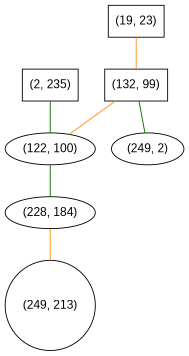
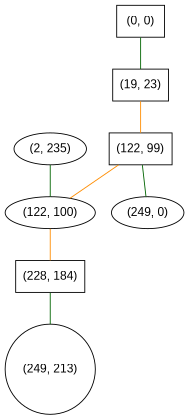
none -> (141, 21)
(50, 85) -> (50, 149)
(136, 85) -> (141, 149)
(148, 149) -> (148, 213)
(50, 181) -> (50, 245)
(50, 213) -> (50, 276)
(50, 245) -> (50, 308)
